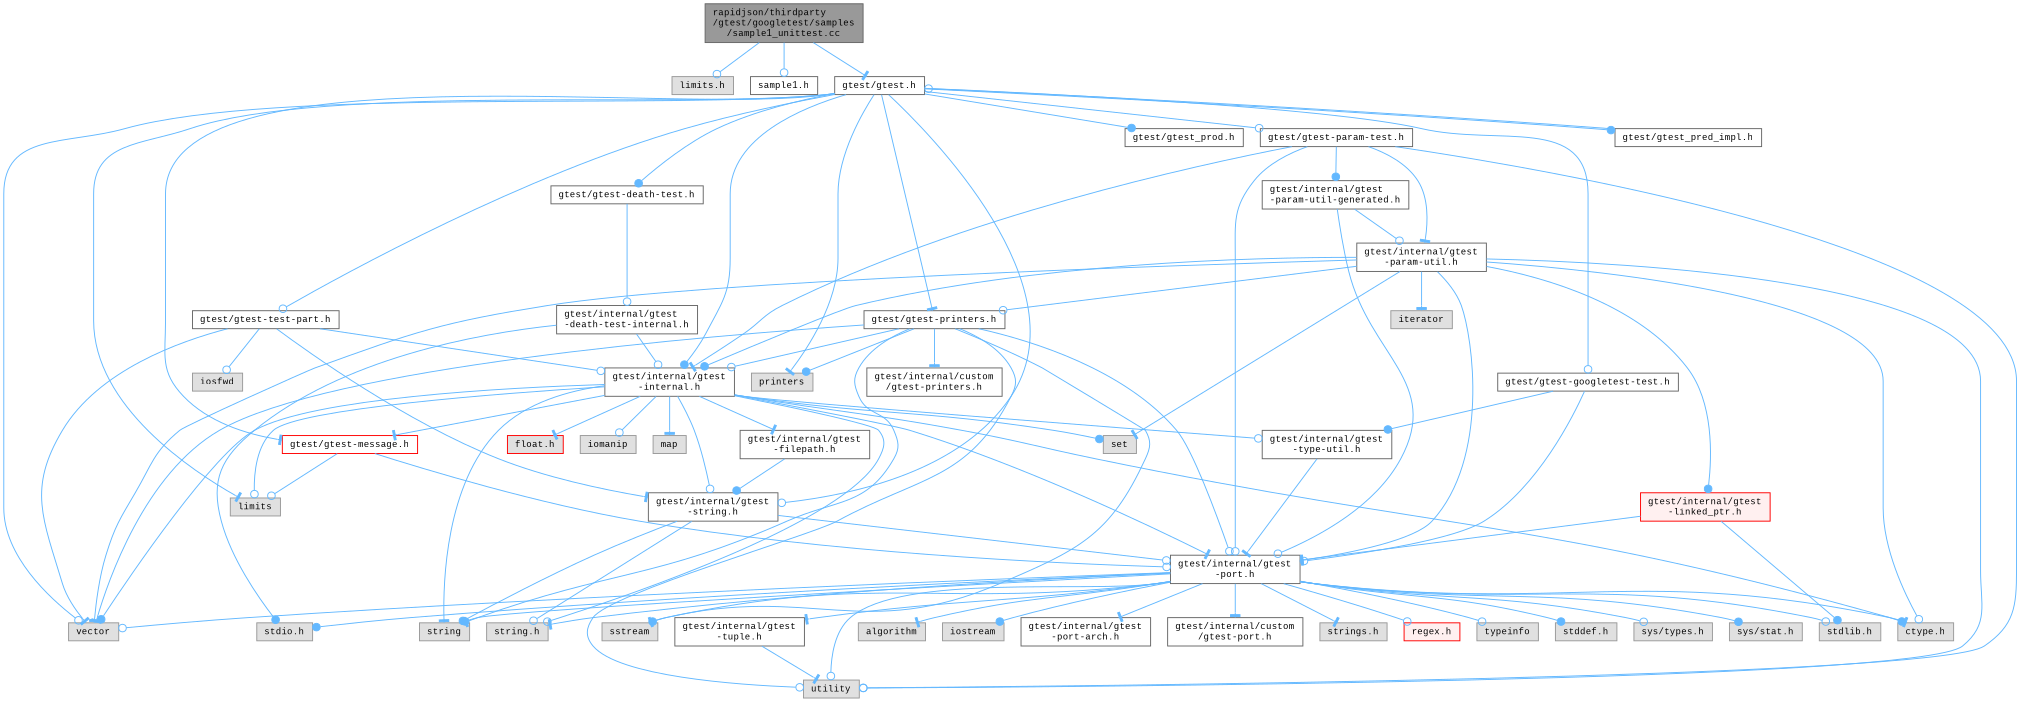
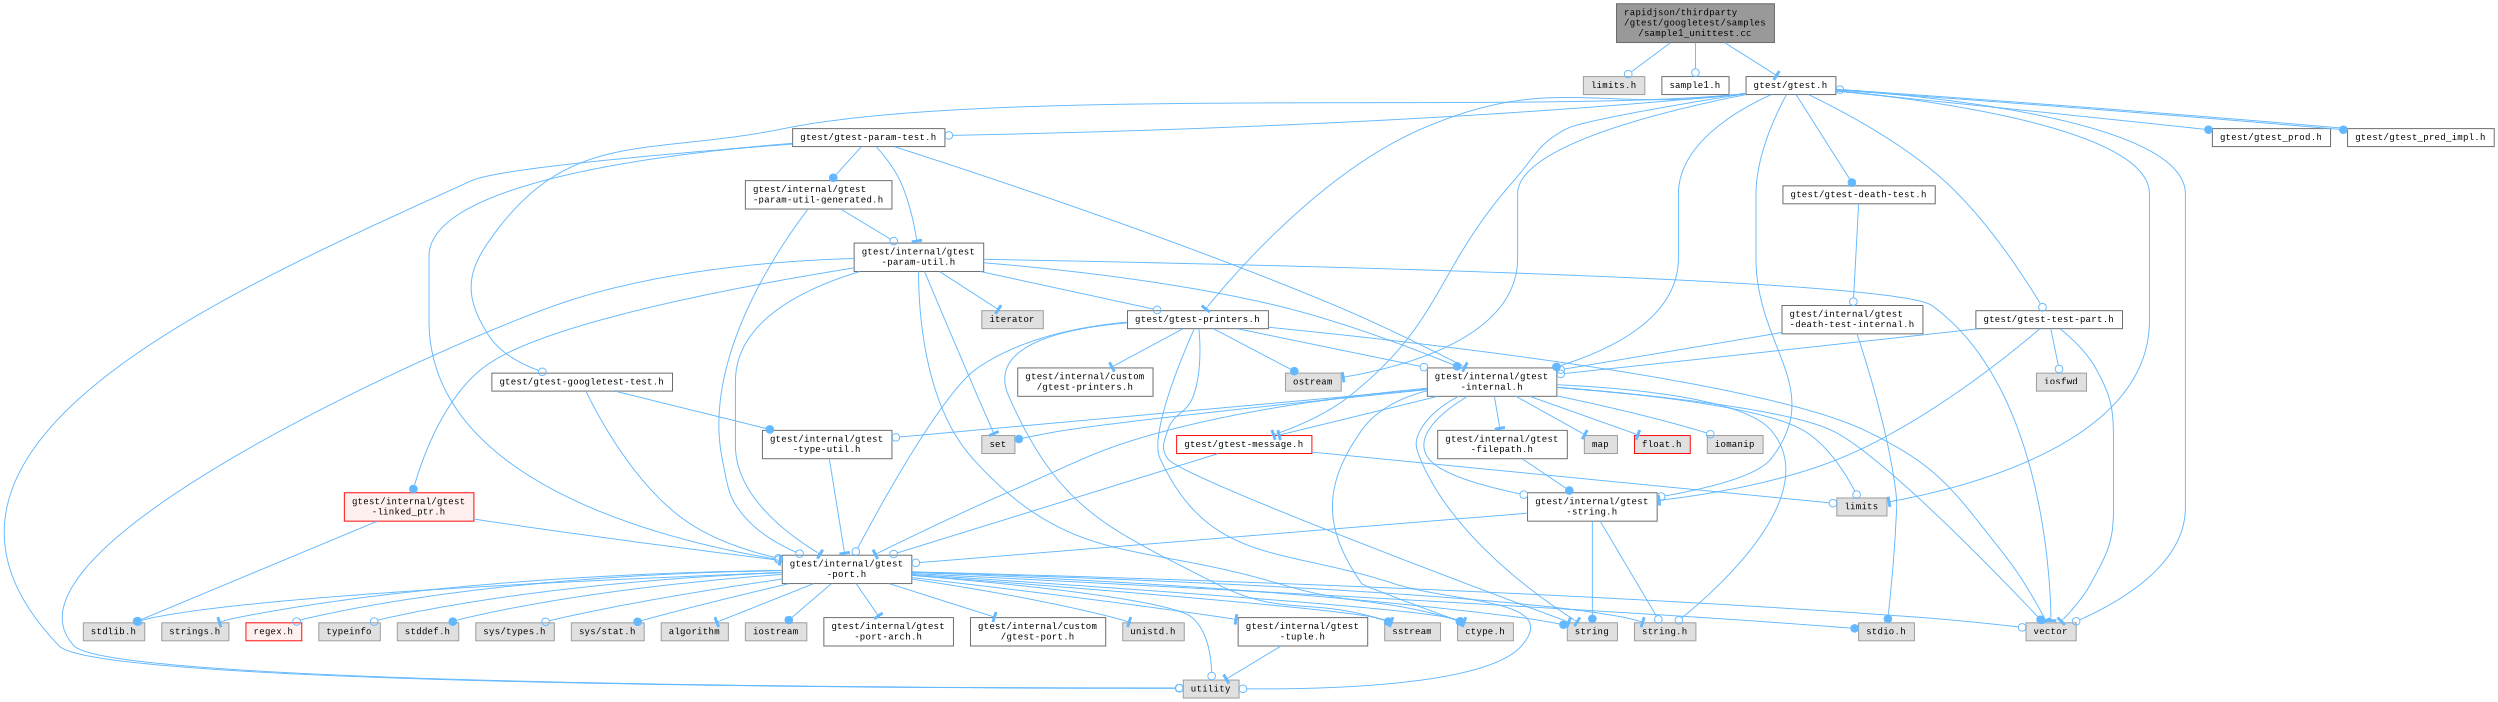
(782, 382) -> (1313, 382)
none -> (1153, 632)
